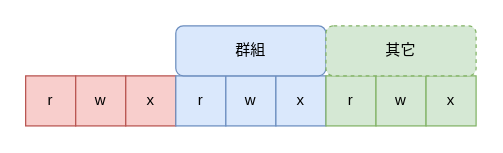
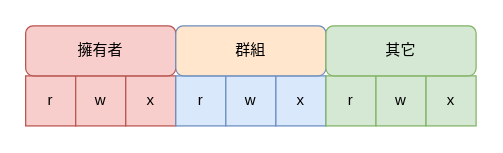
none -> (101, 51)
(251, 51) -> (251, 51)
(401, 51) -> (401, 51)
